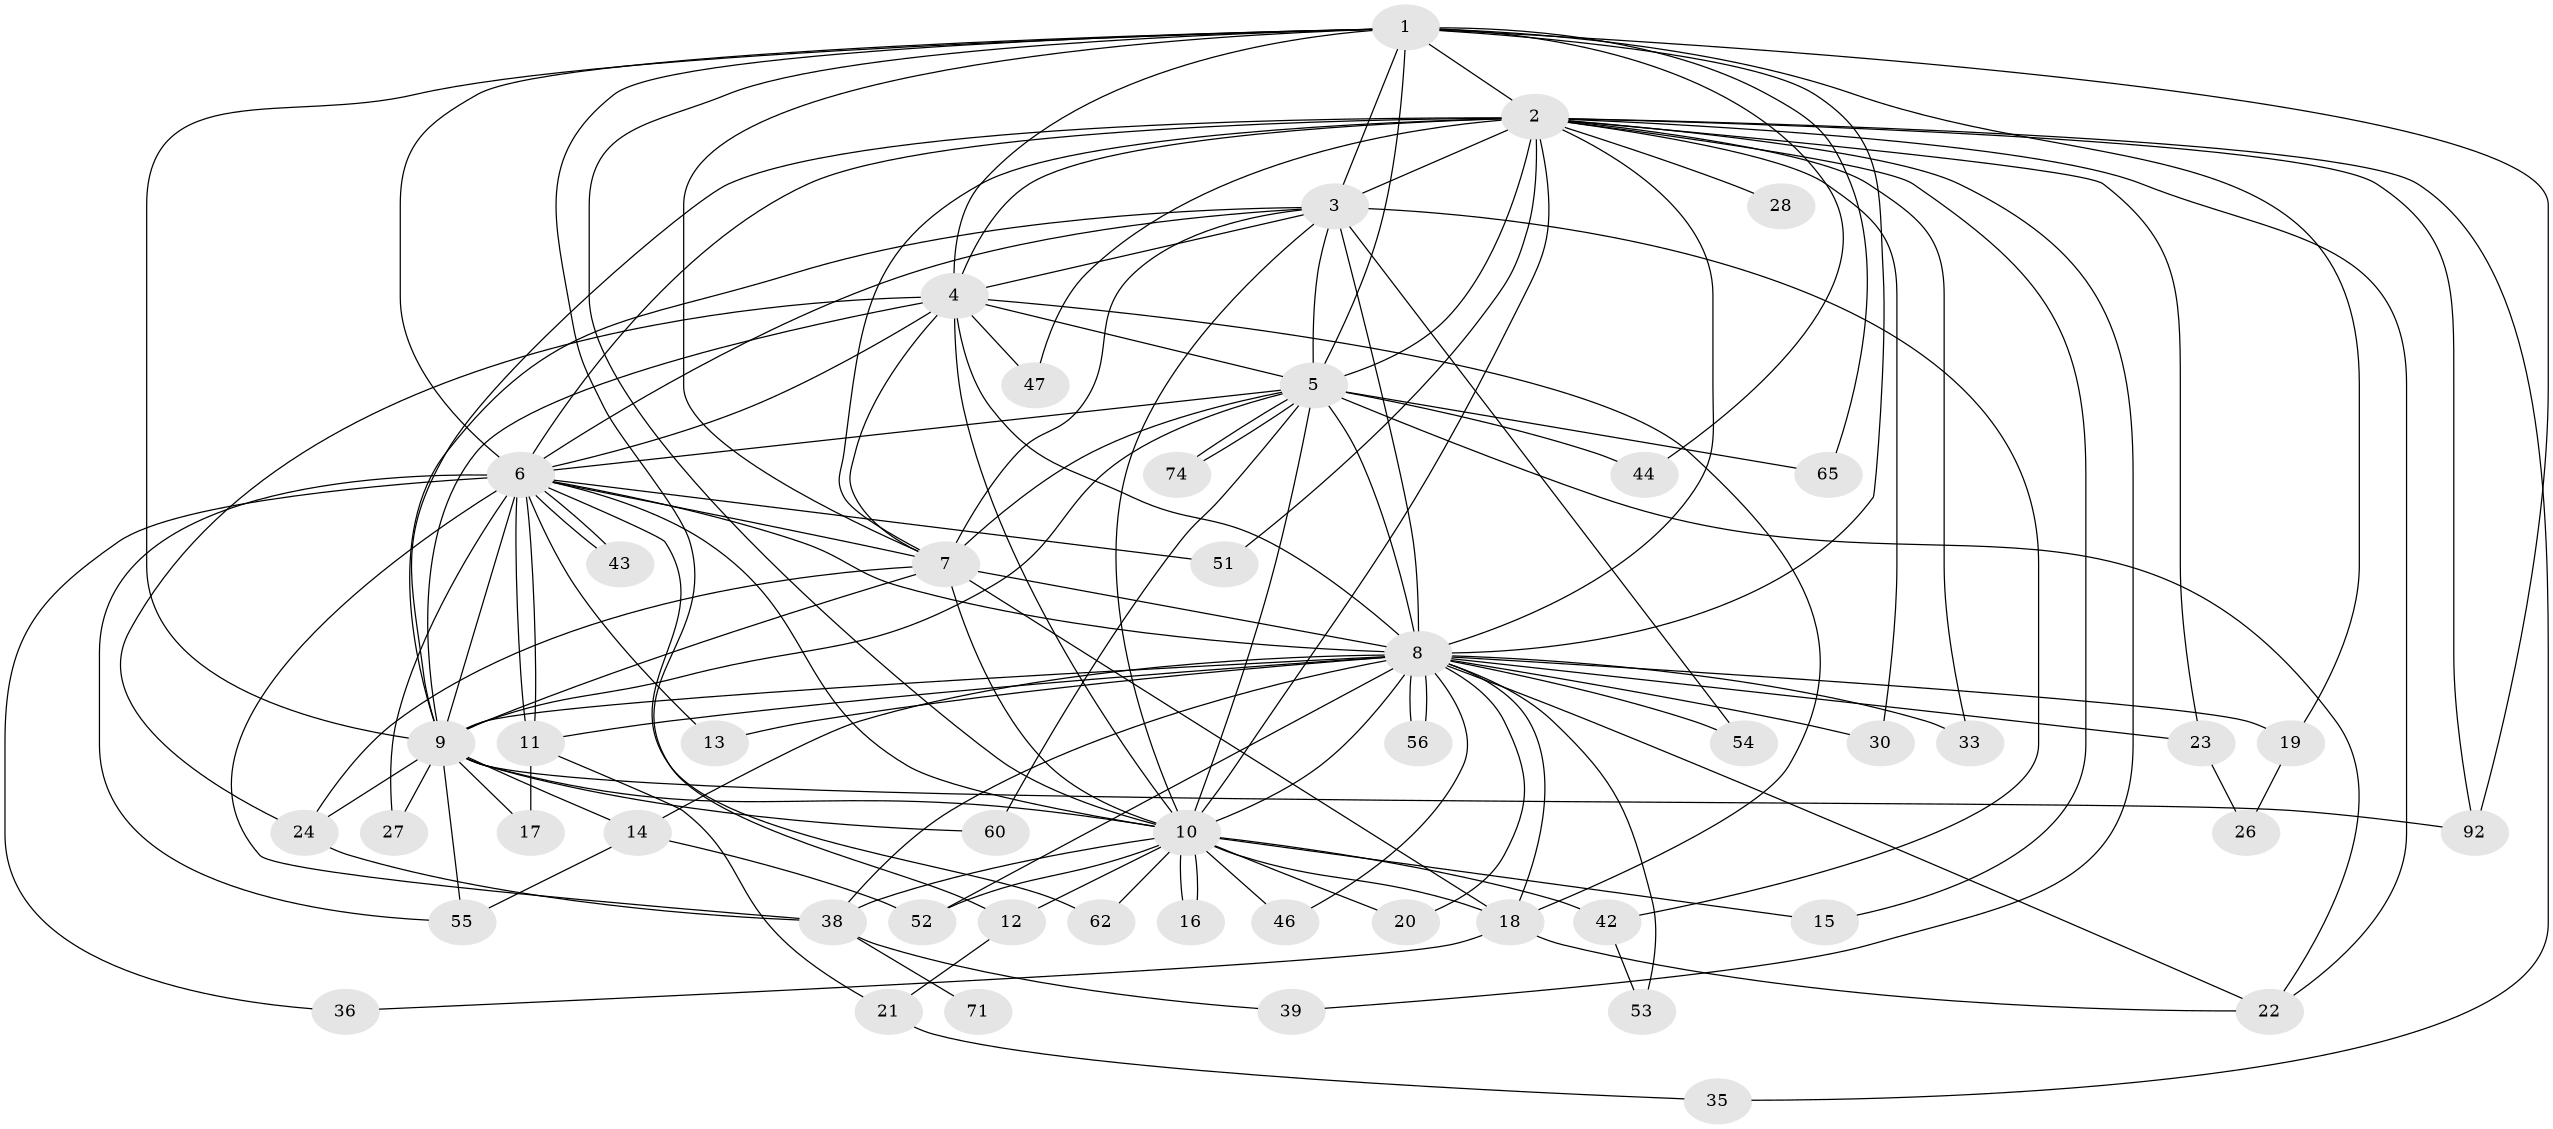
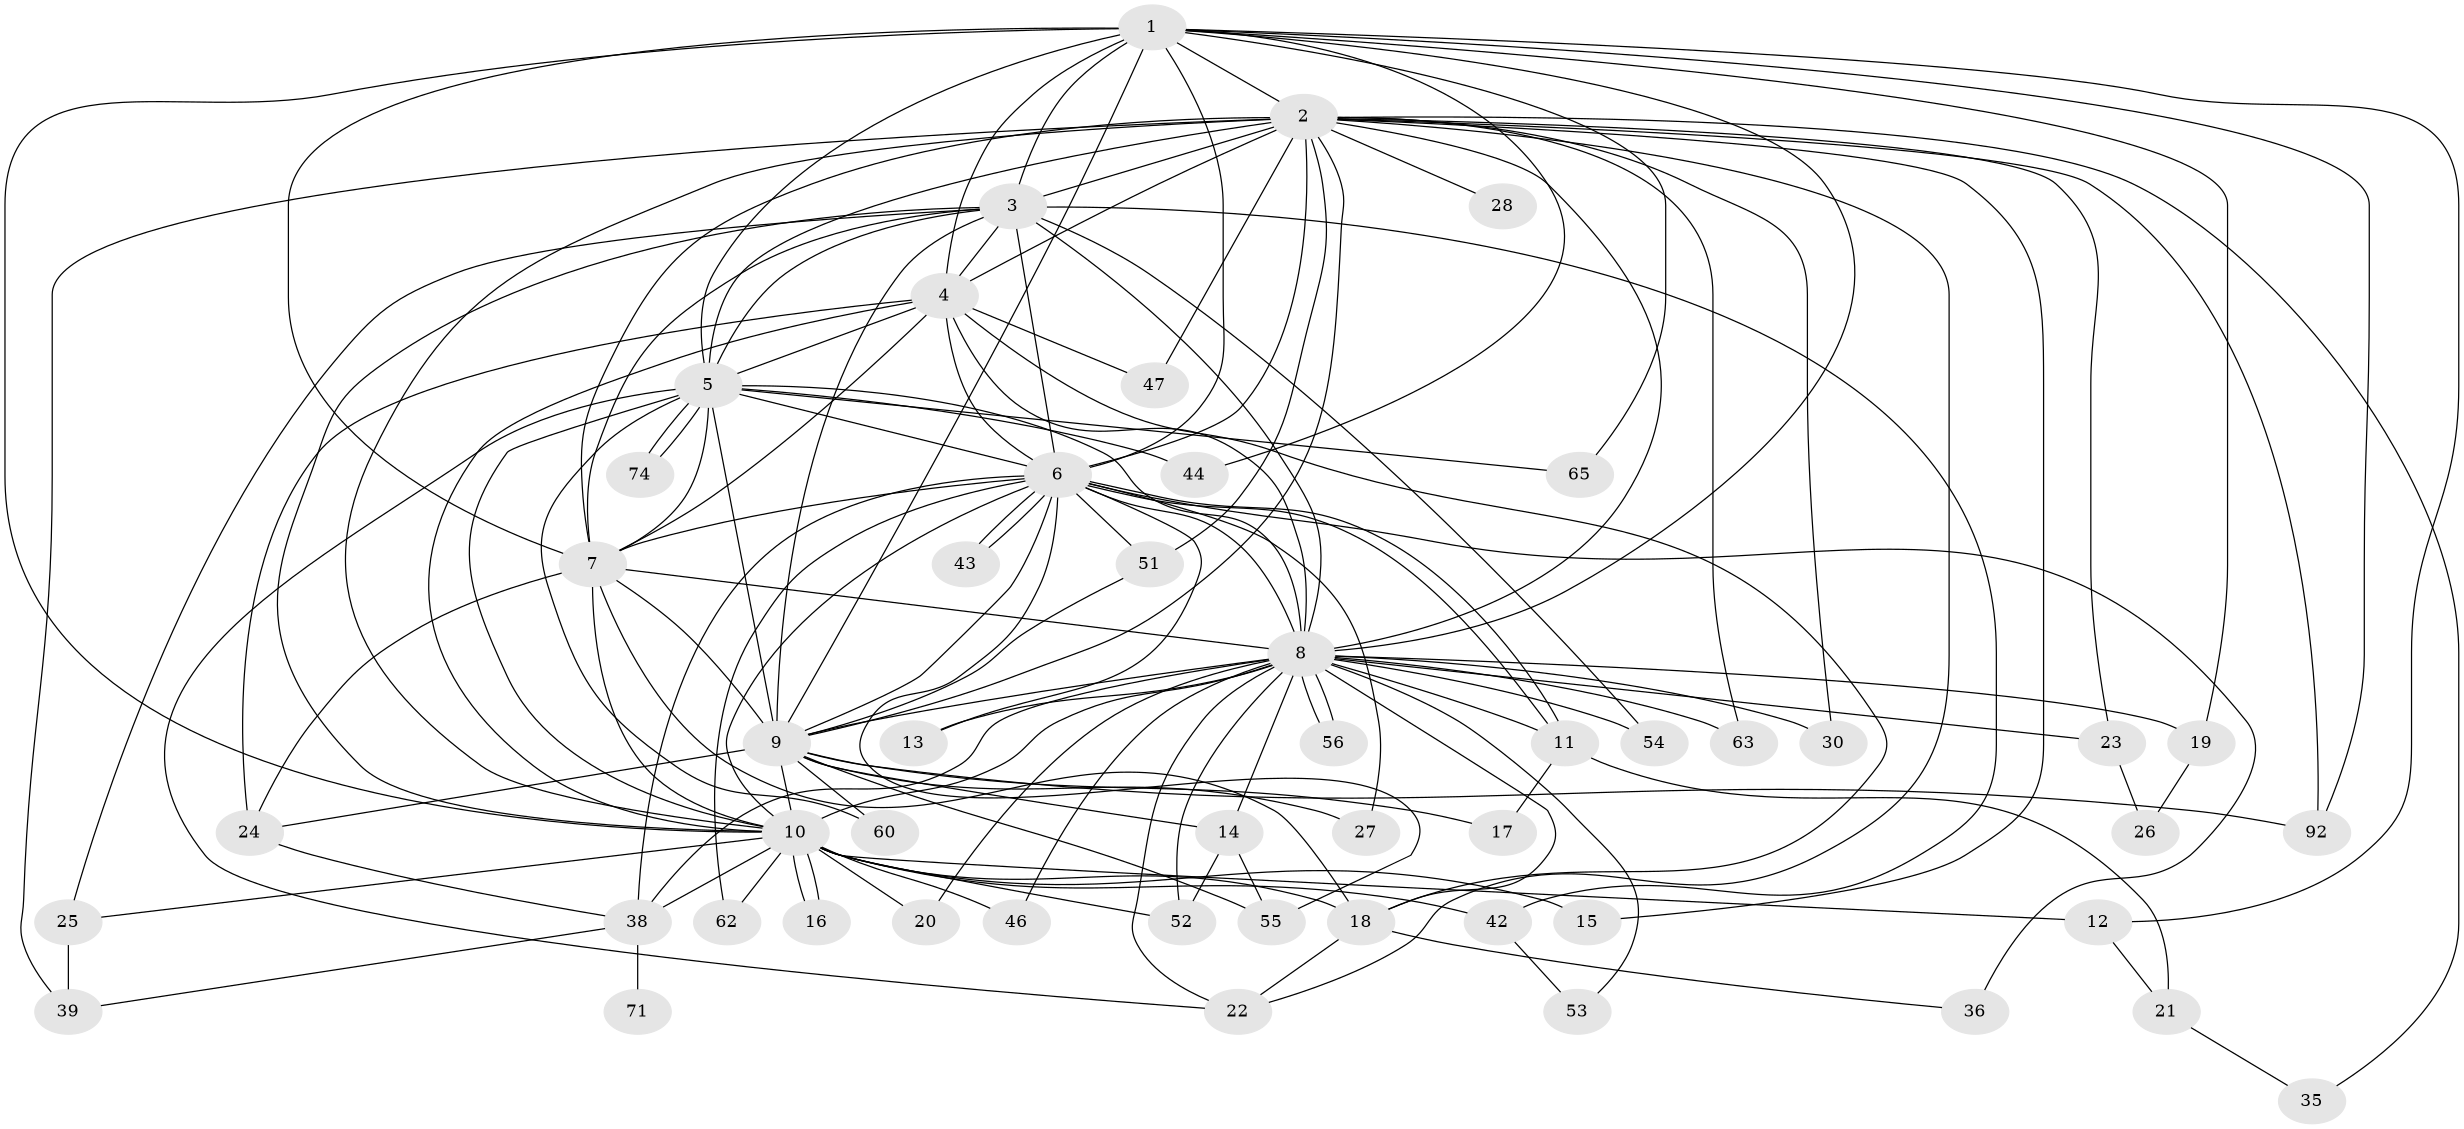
(559, 401) -> (1015, 639)
(1970, 743) -> (1744, 743)
none -> (68, 922)
